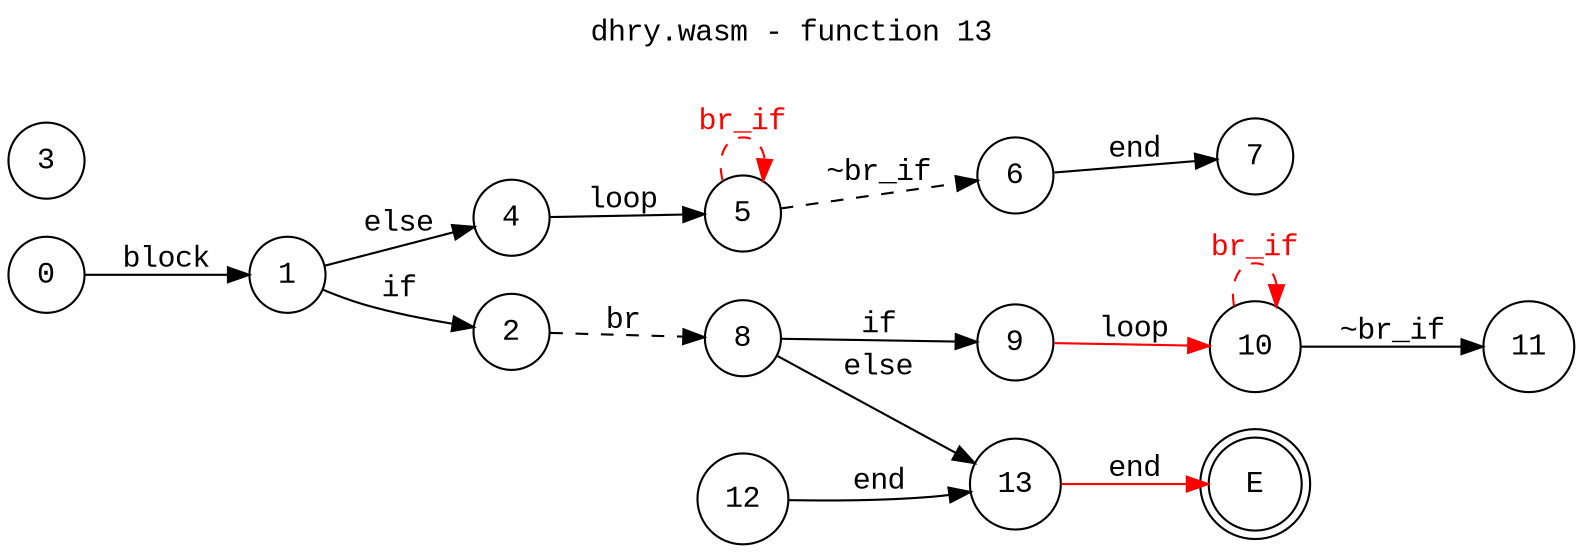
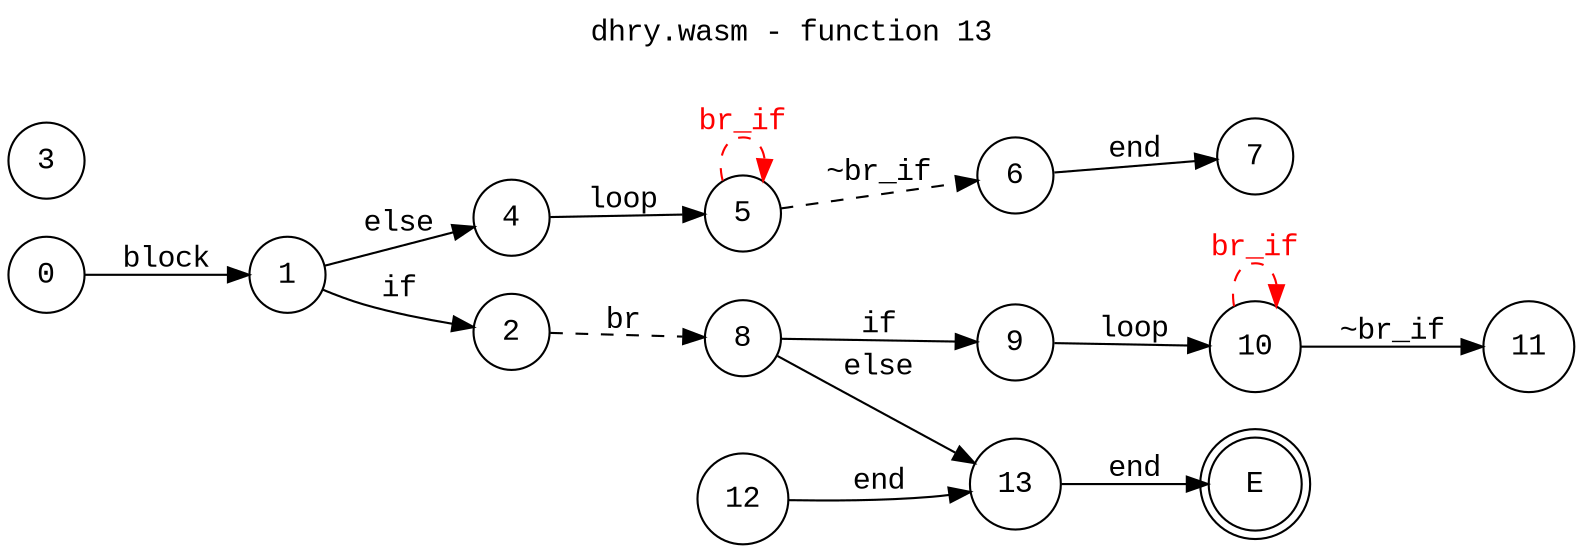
(1121, 344) -> (1121, 344)
(1124, 484) -> (1124, 484)
